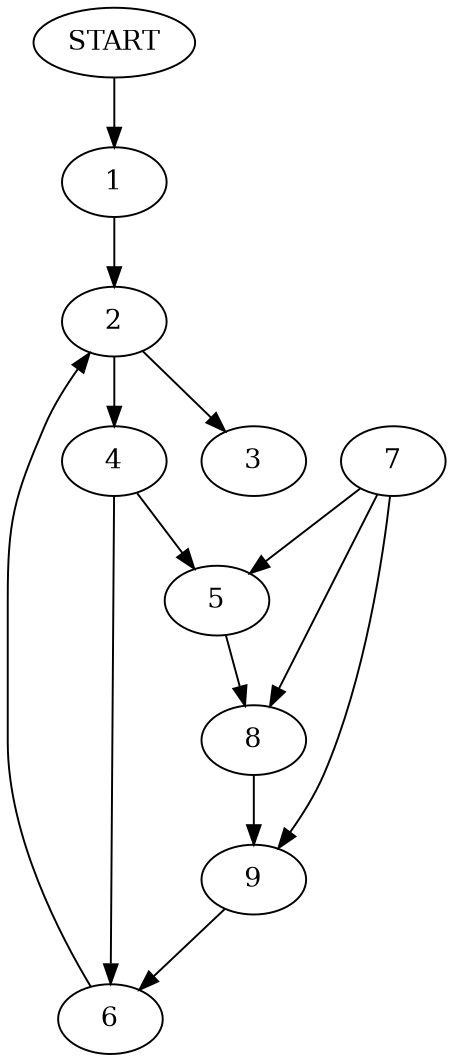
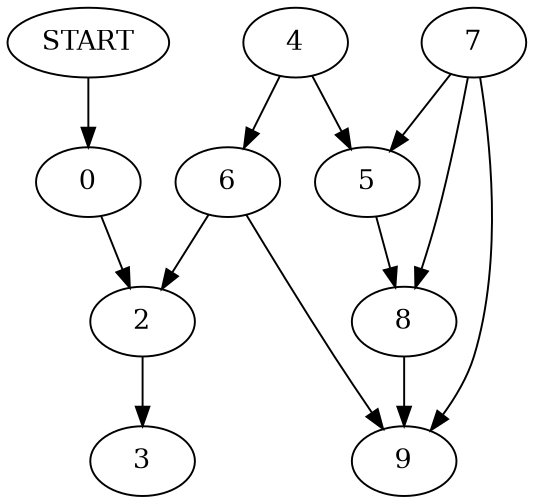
(114, 182) -> (88, 182)
(114, 382) -> none
(189, 943) -> (308, 315)
